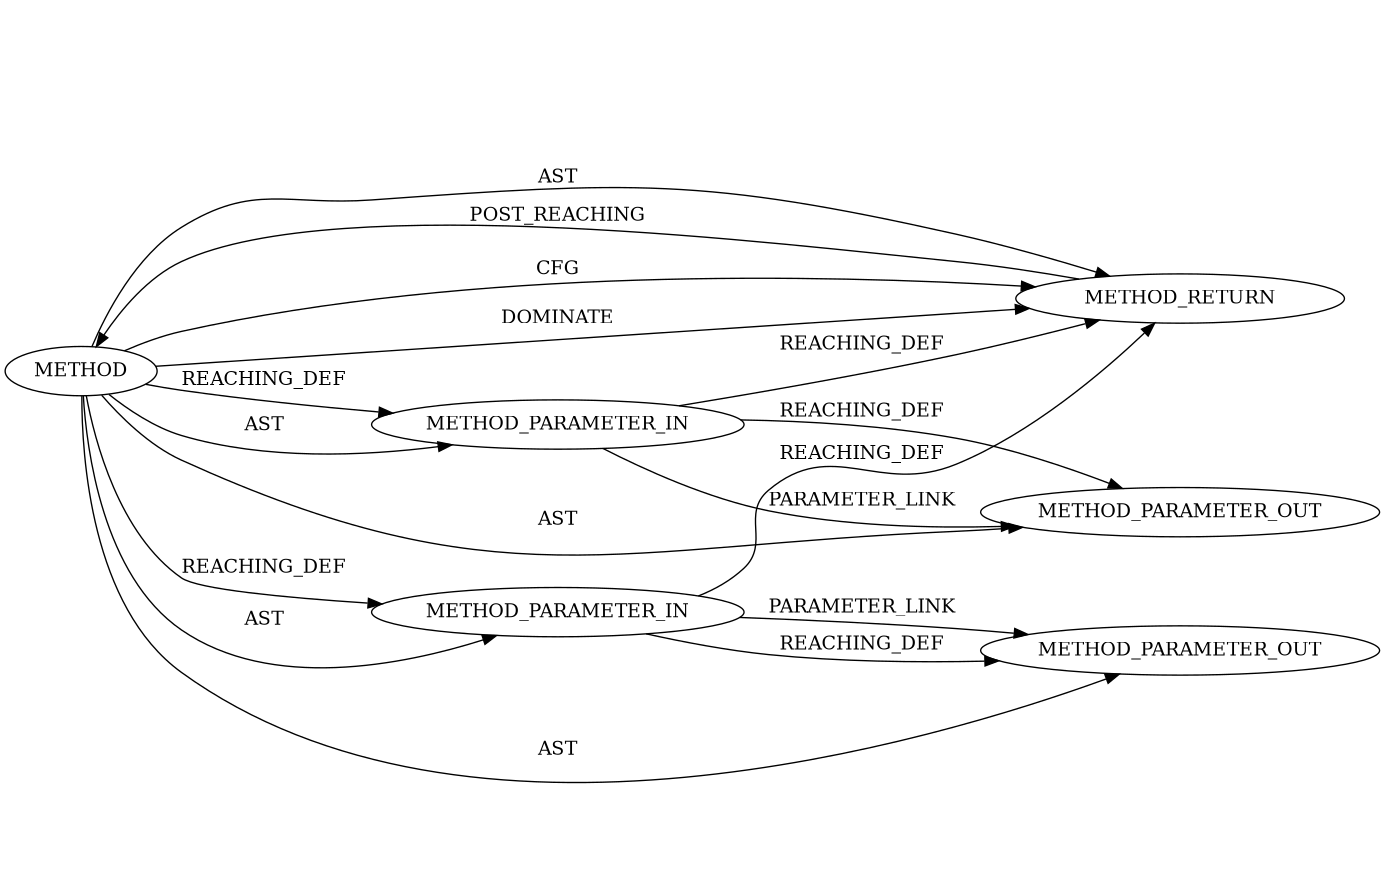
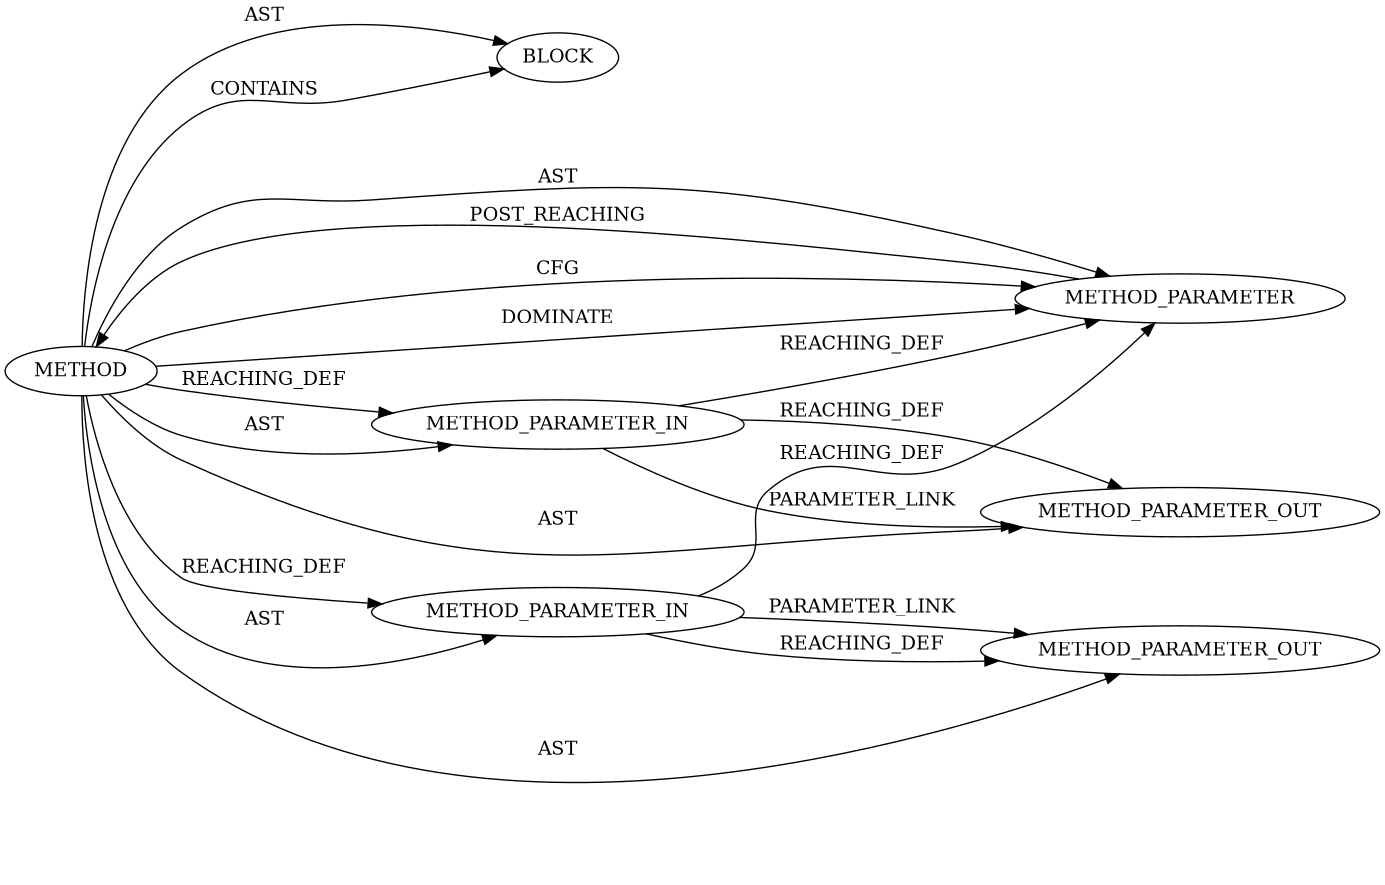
none -> (558, 58)
(1180, 299) -> (1180, 299)
